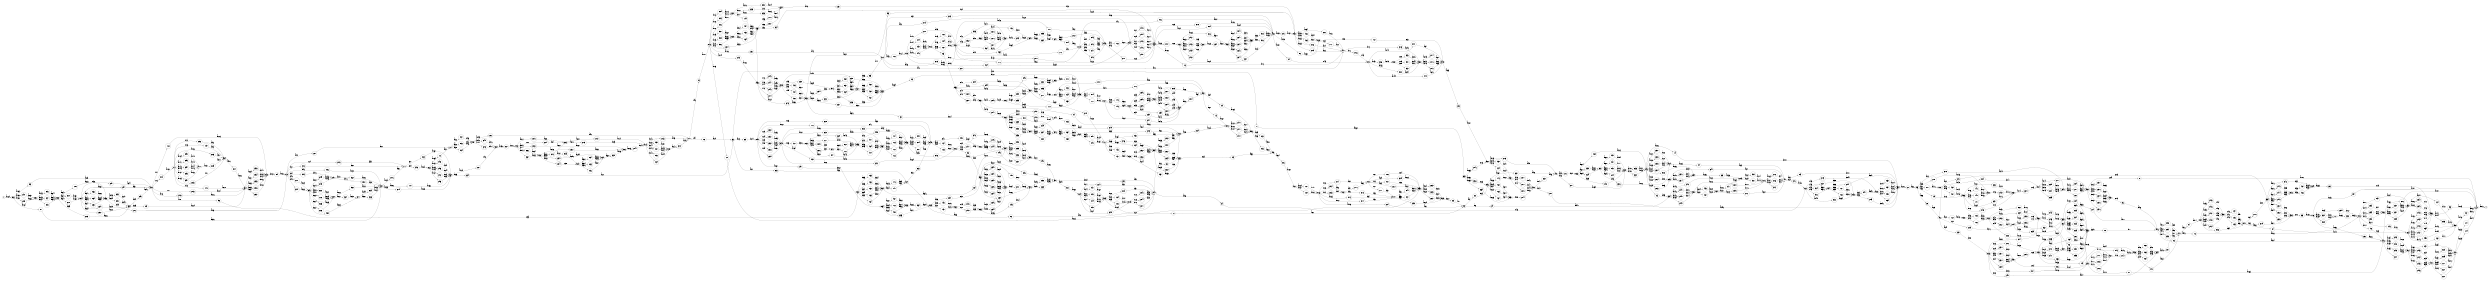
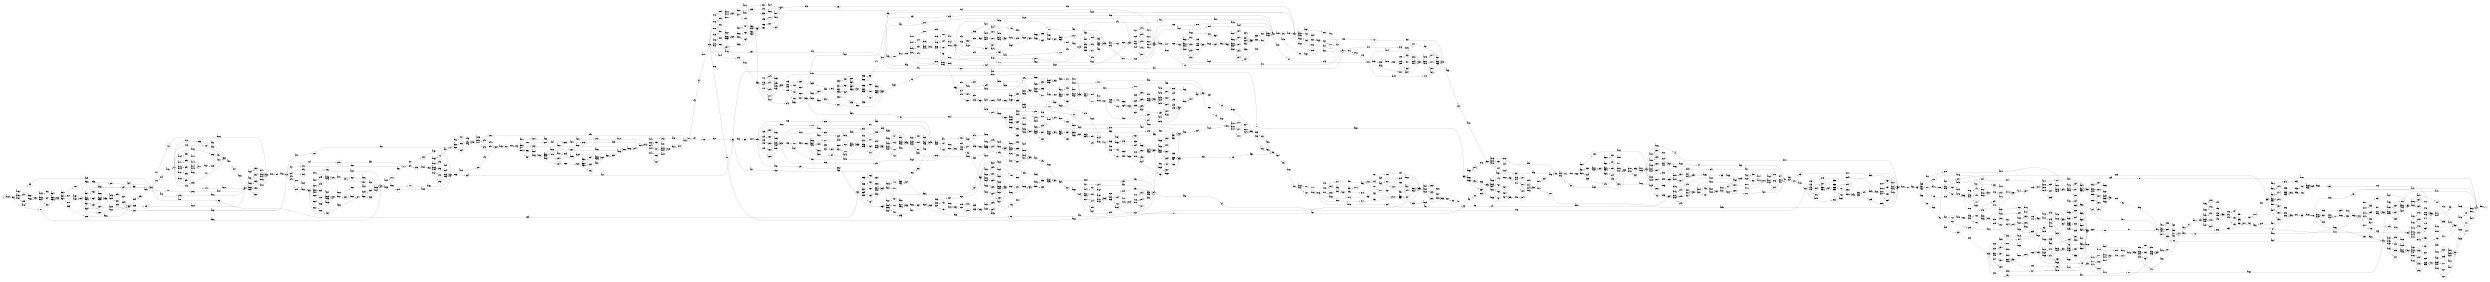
(1994, 219) -> none
